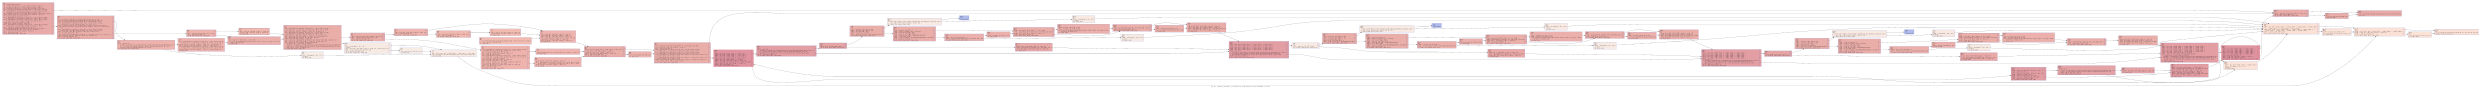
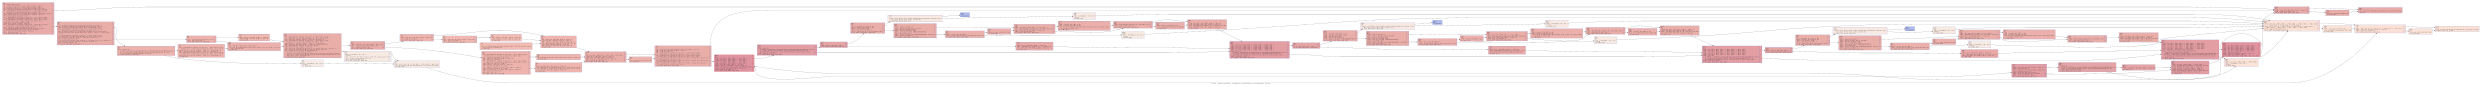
(1306, 46) -> (1306, 46)
(411, 51) -> none
